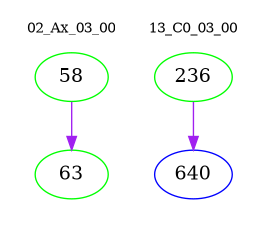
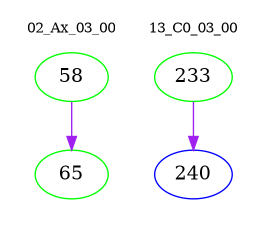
(193, 77) -> (193, 77)
(72, 175) -> (72, 175)
(193, 175) -> (193, 175)
